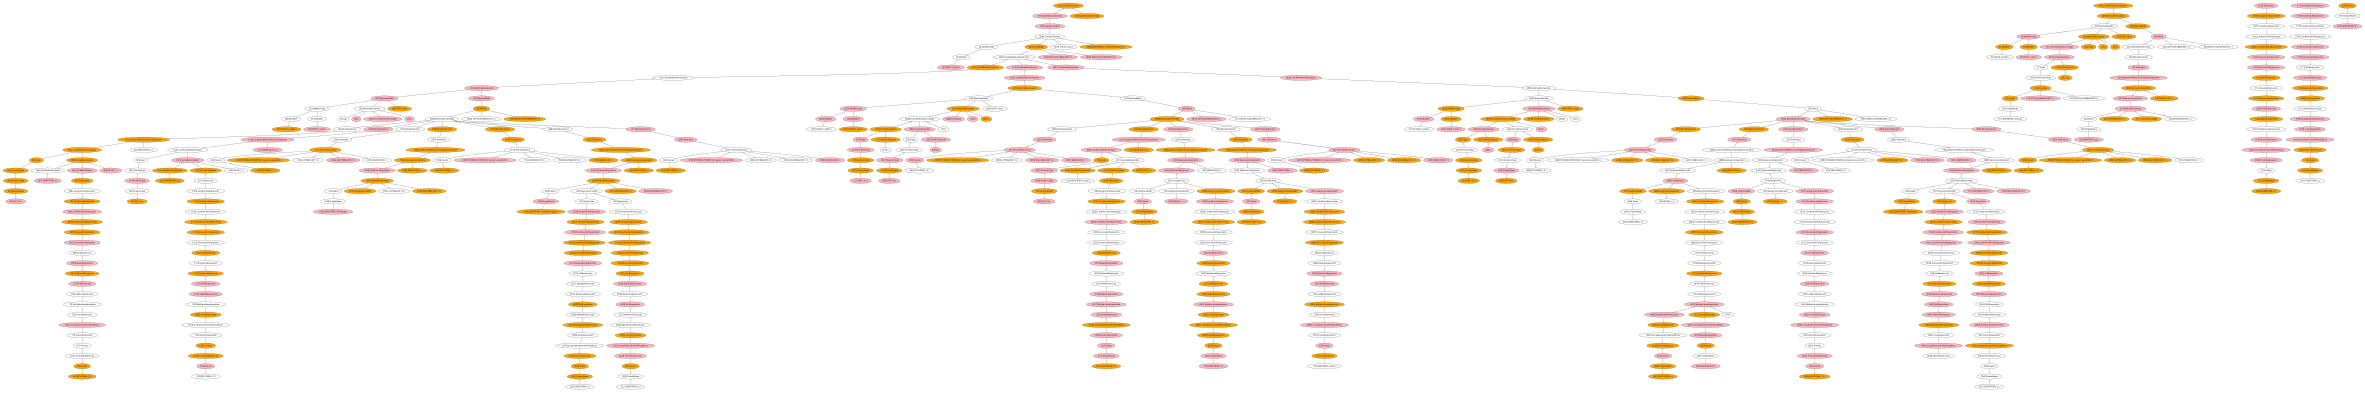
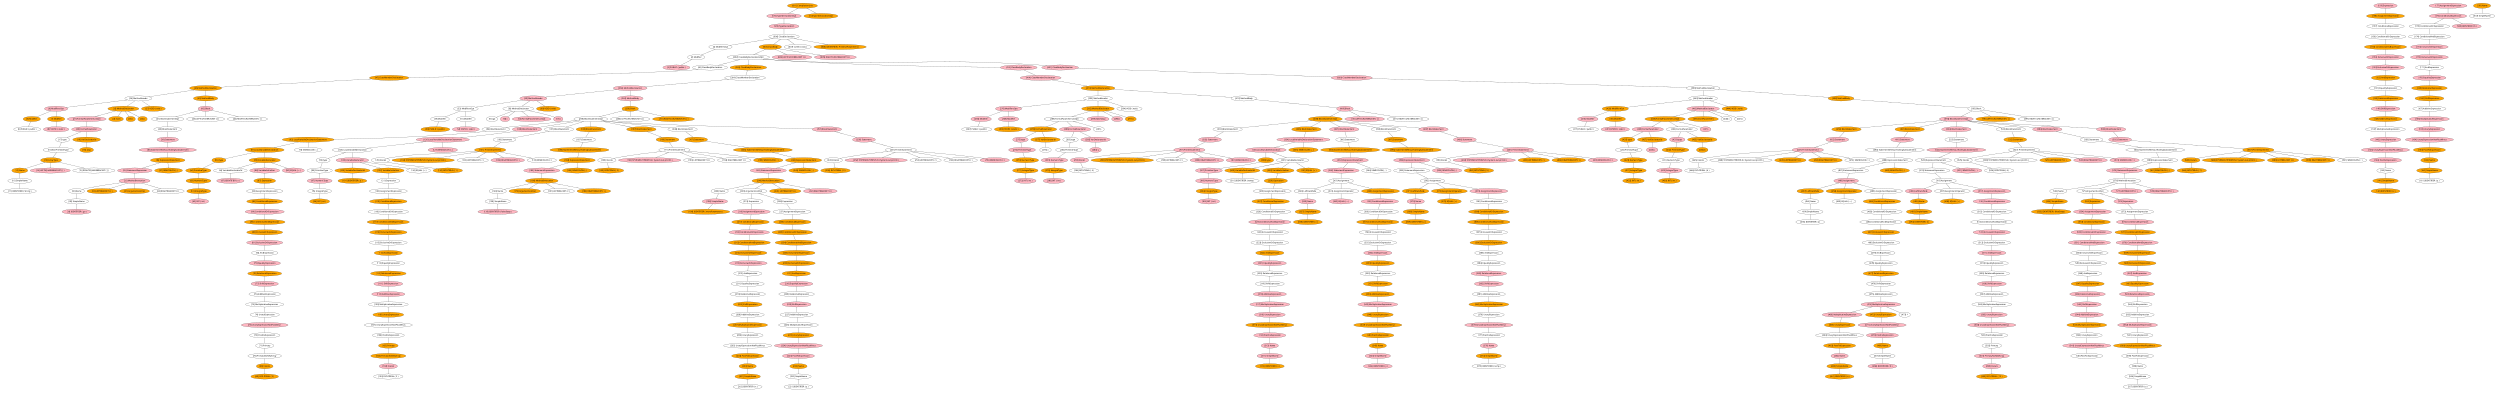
(2347, 21) -> (2457, 21)
none -> (710, 68)
